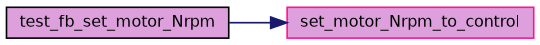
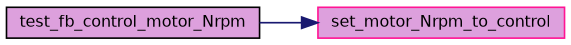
(118, 23) -> (133, 23)
